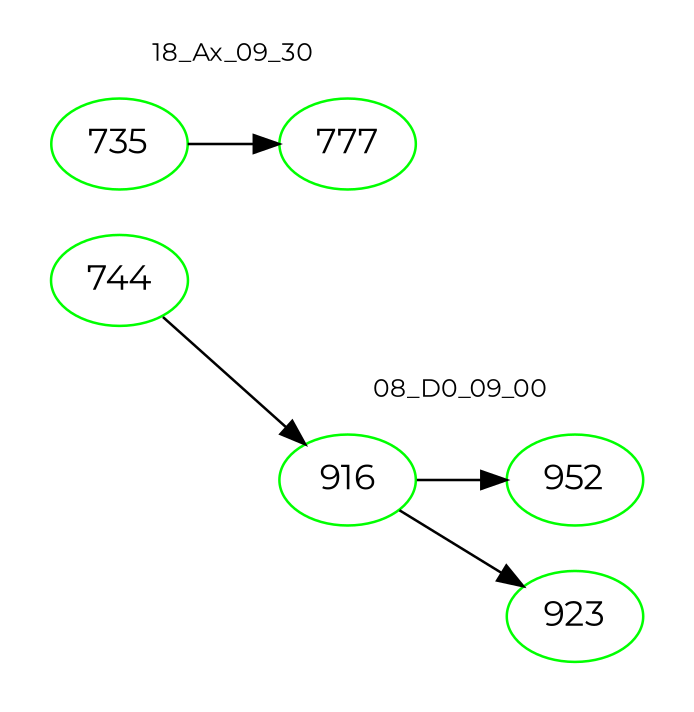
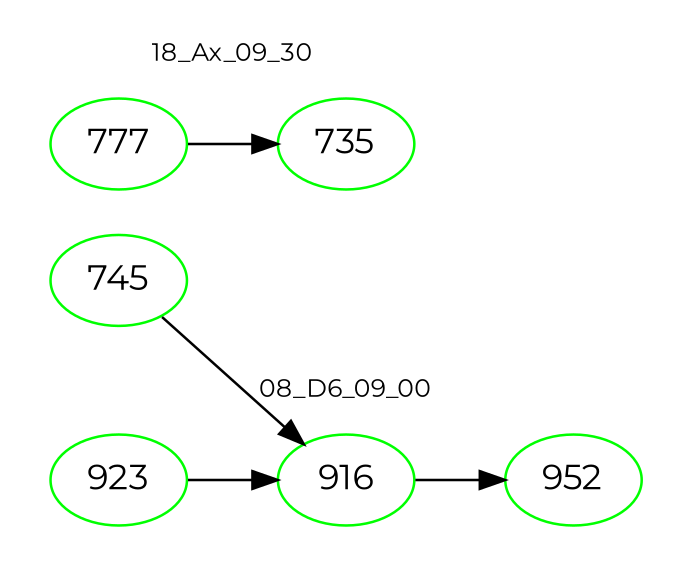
(220, 144) -> (220, 144)
(119, 280) -> (119, 280)
(461, 390) -> (346, 390)
(450, 542) -> (220, 480)
